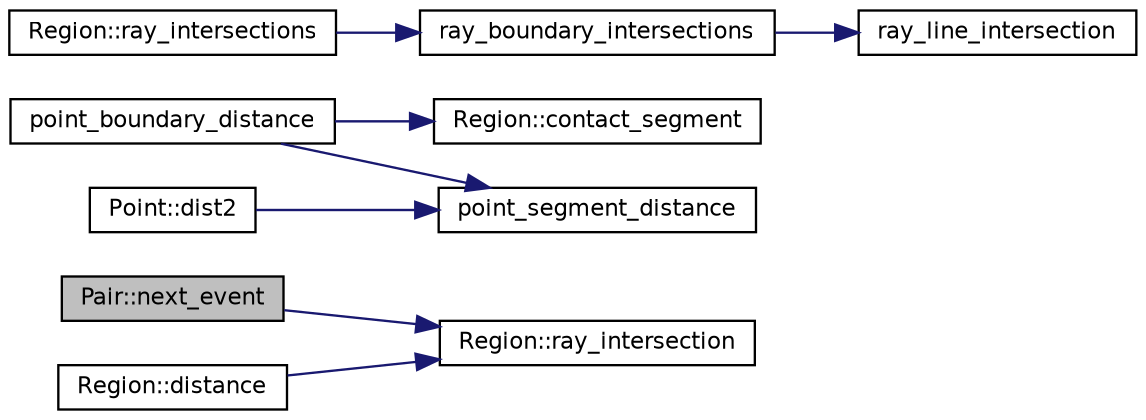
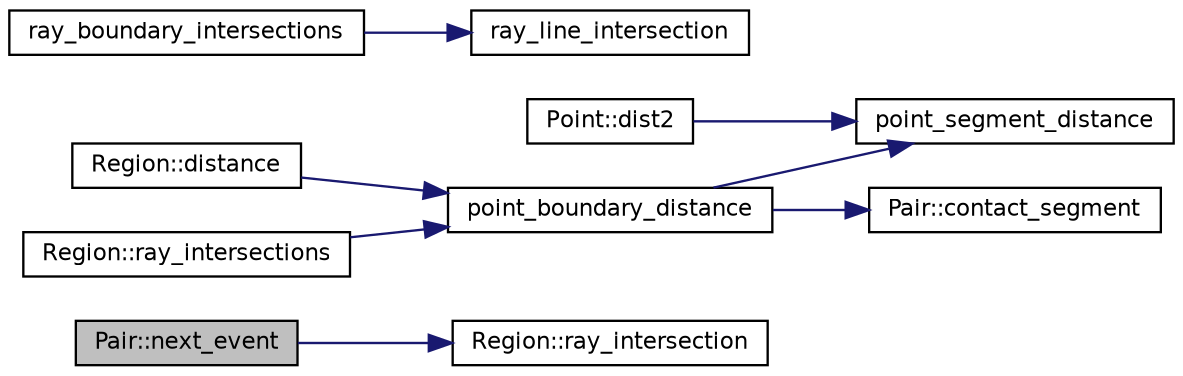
(366, 33) -> (387, 233)
(597, 121) -> (1015, 210)
(352, 369) -> (362, 184)
